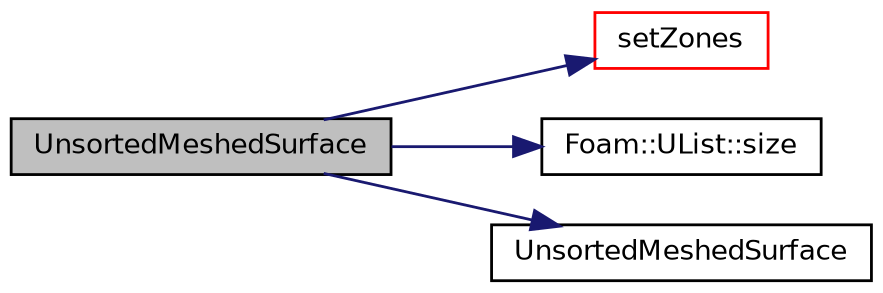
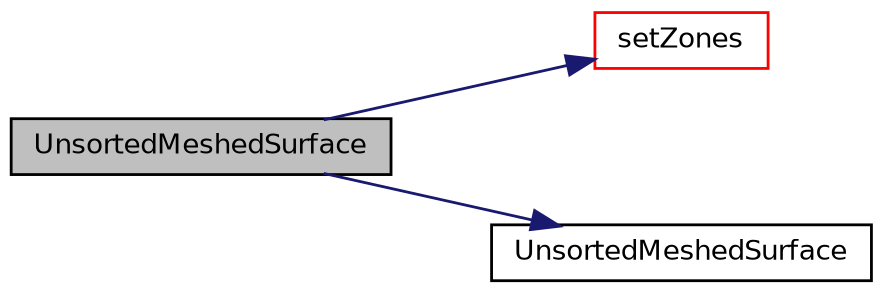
(682, 147) -> none
